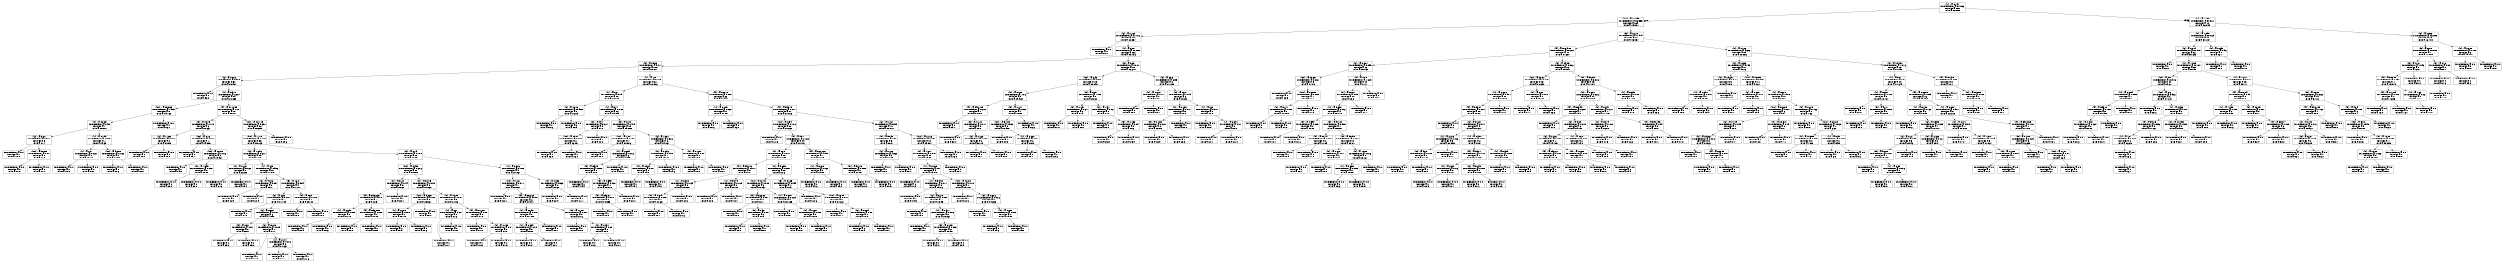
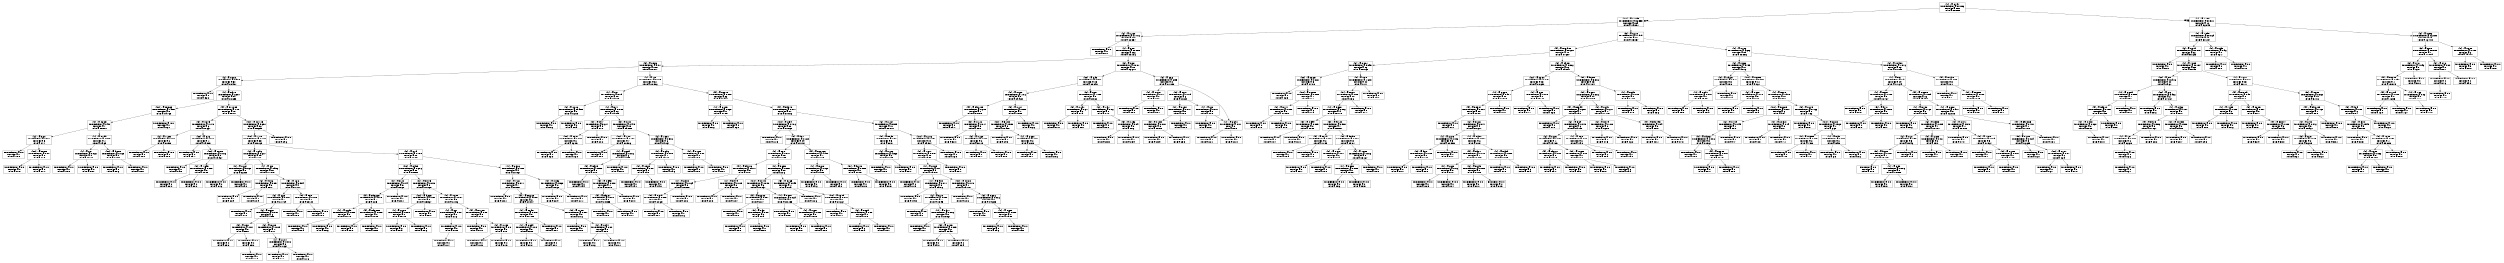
(1173, 88) -> (1208, 96)
(2073, 140) -> none
(1868, 169) -> (1868, 169)
(438, 228) -> (448, 235)
(263, 243) -> (250, 249)
